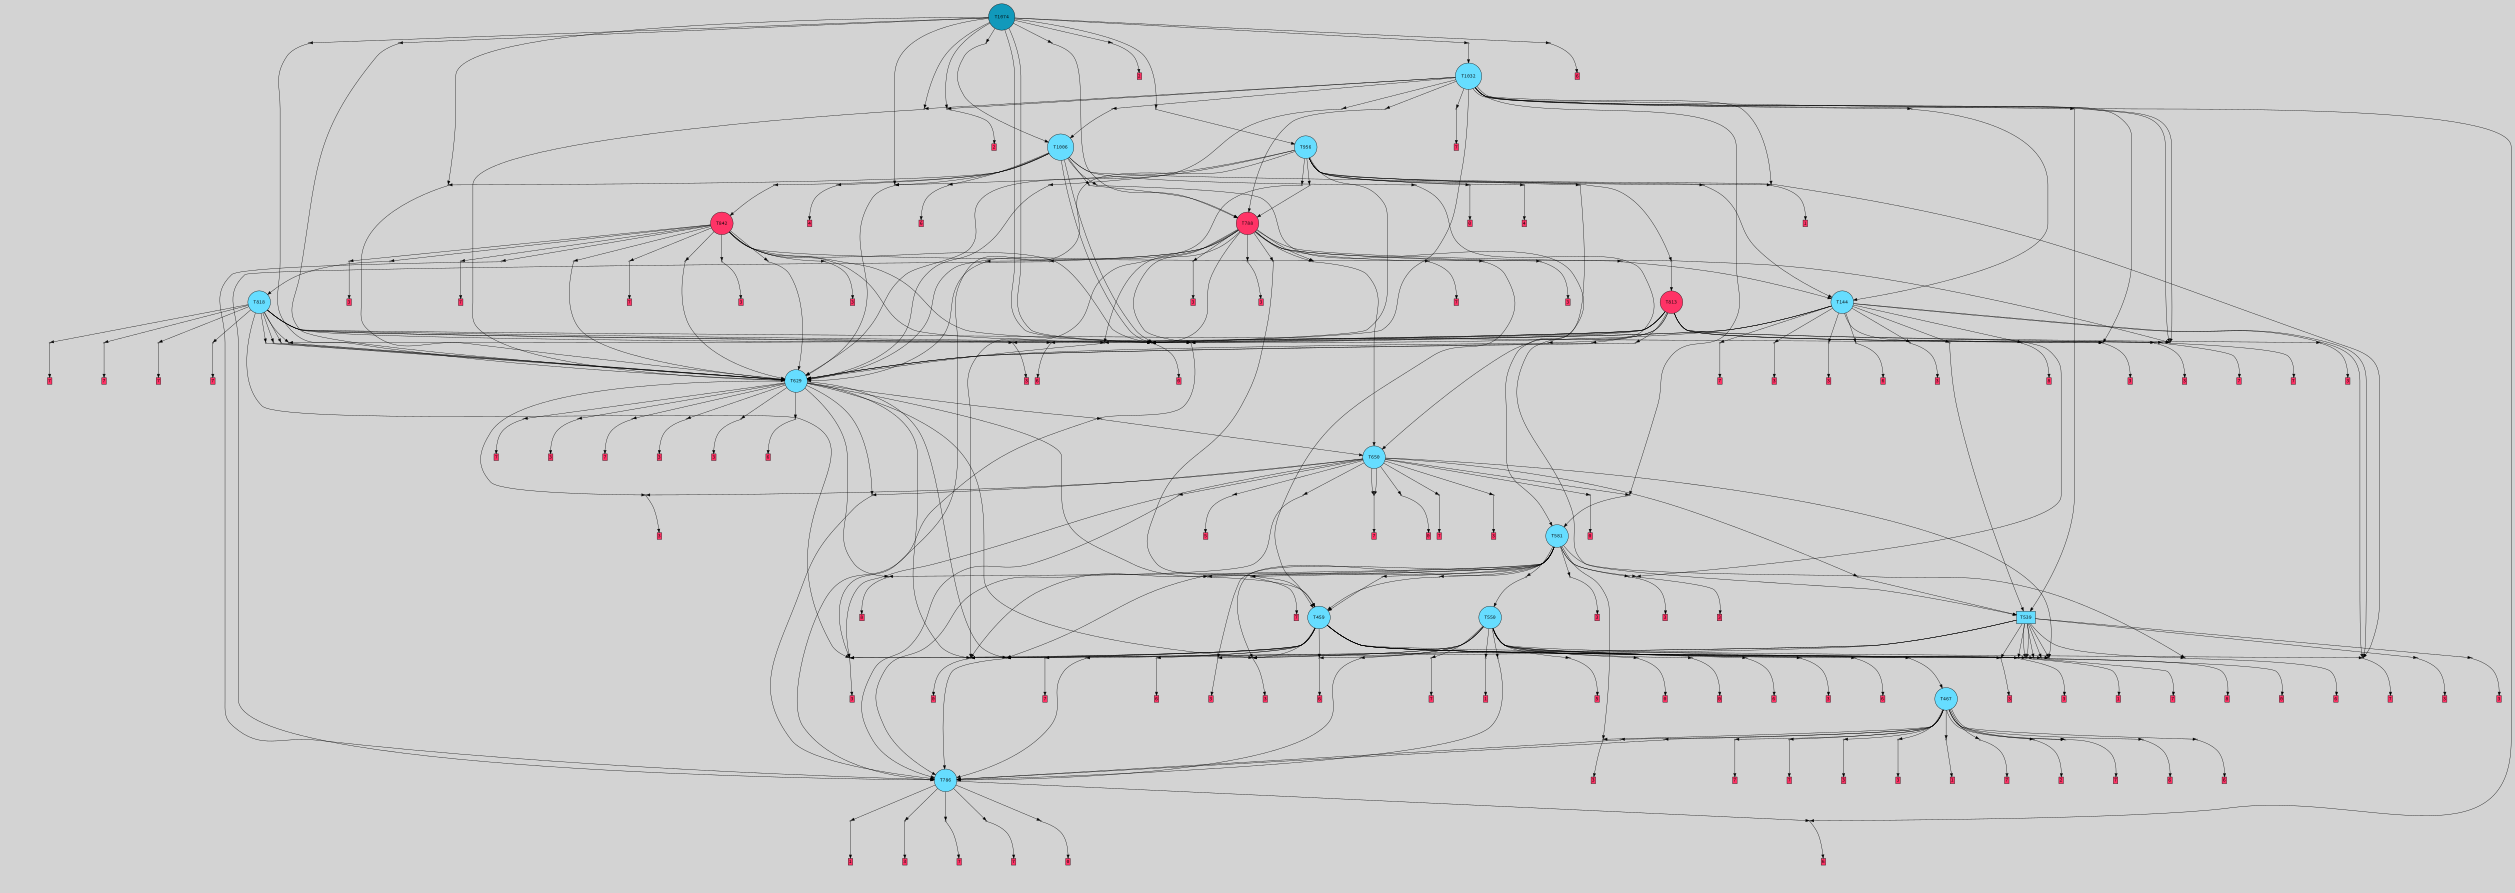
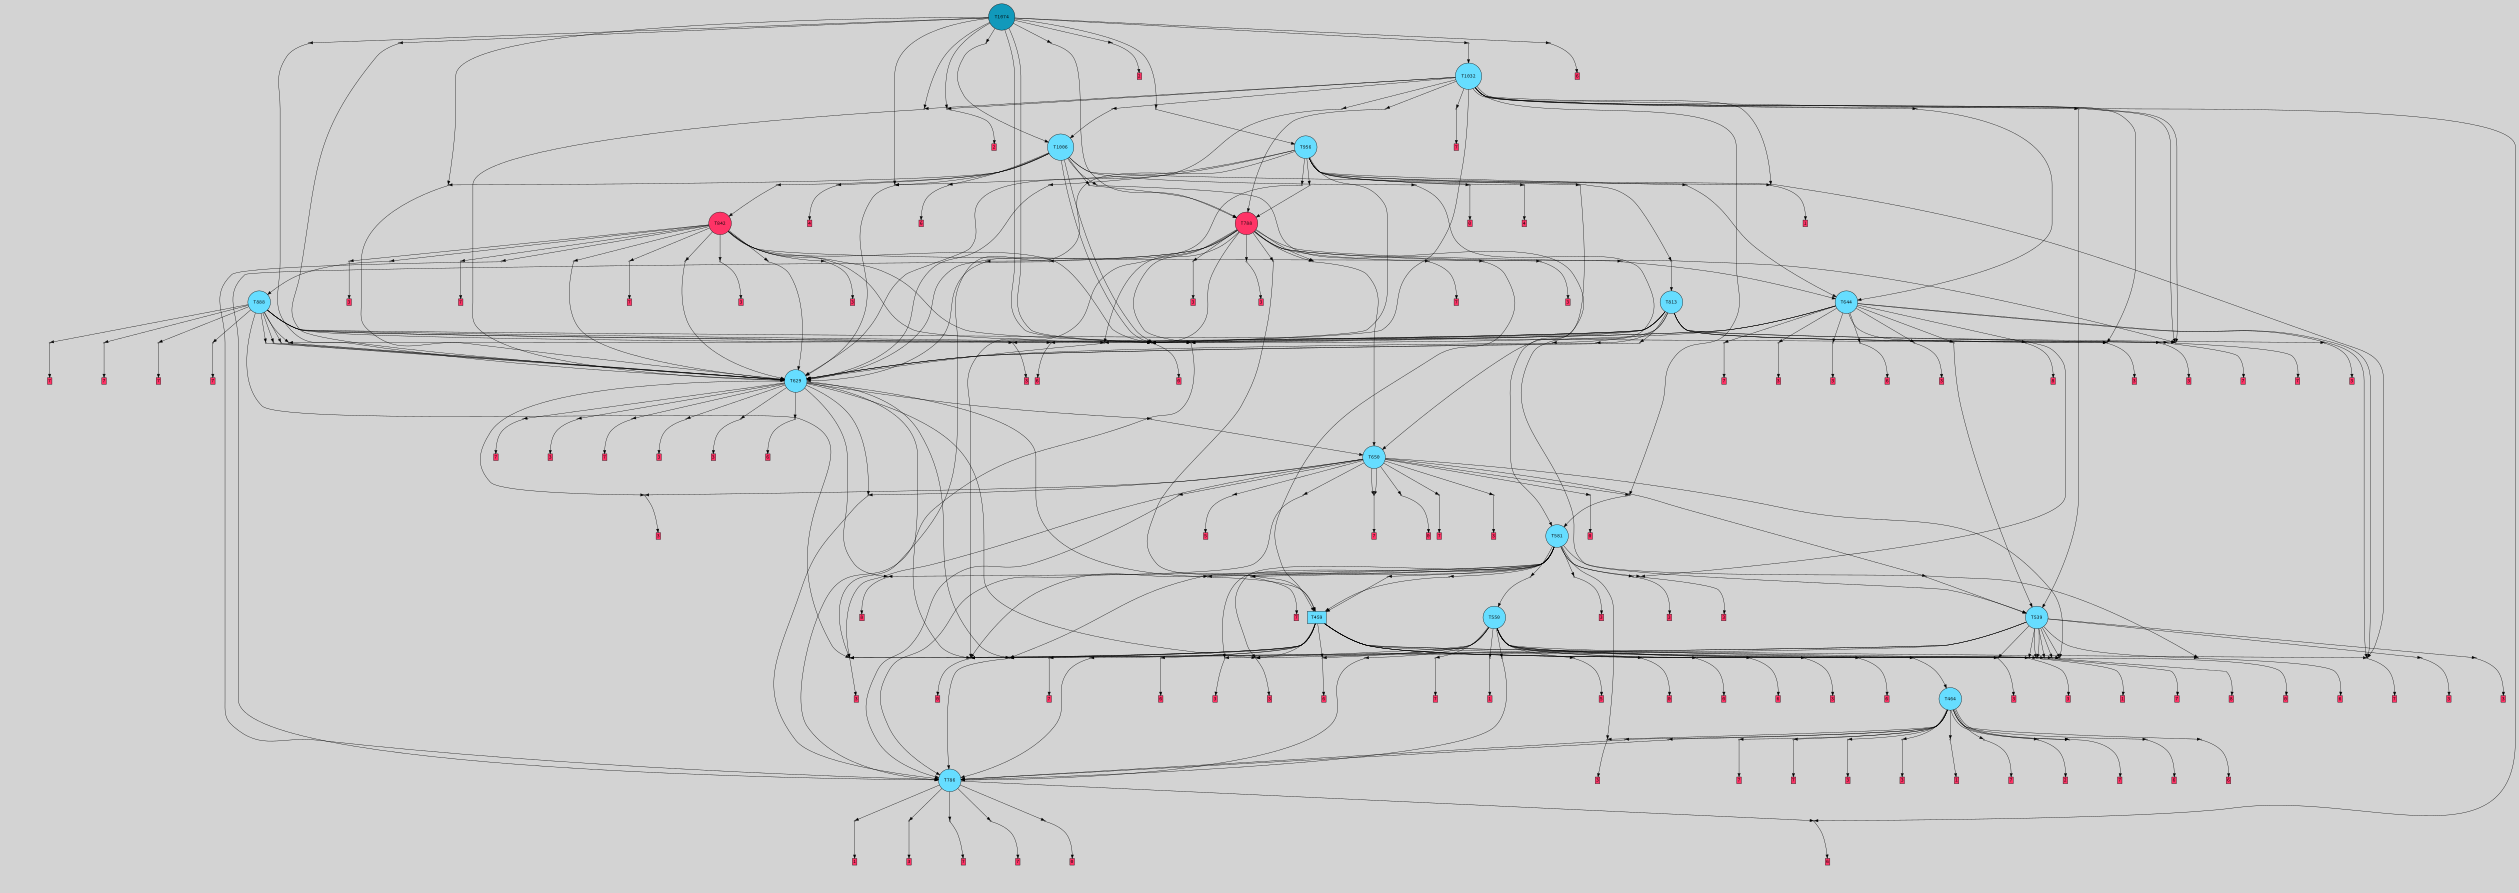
(259, 302) -> (259, 302)
(1671, 302) -> (1671, 302)
(1842, 302) -> (1846, 302)
(1319, 617) -> (1317, 617)
(2026, 617) -> (2037, 617)
(1946, 699) -> (1950, 699)
